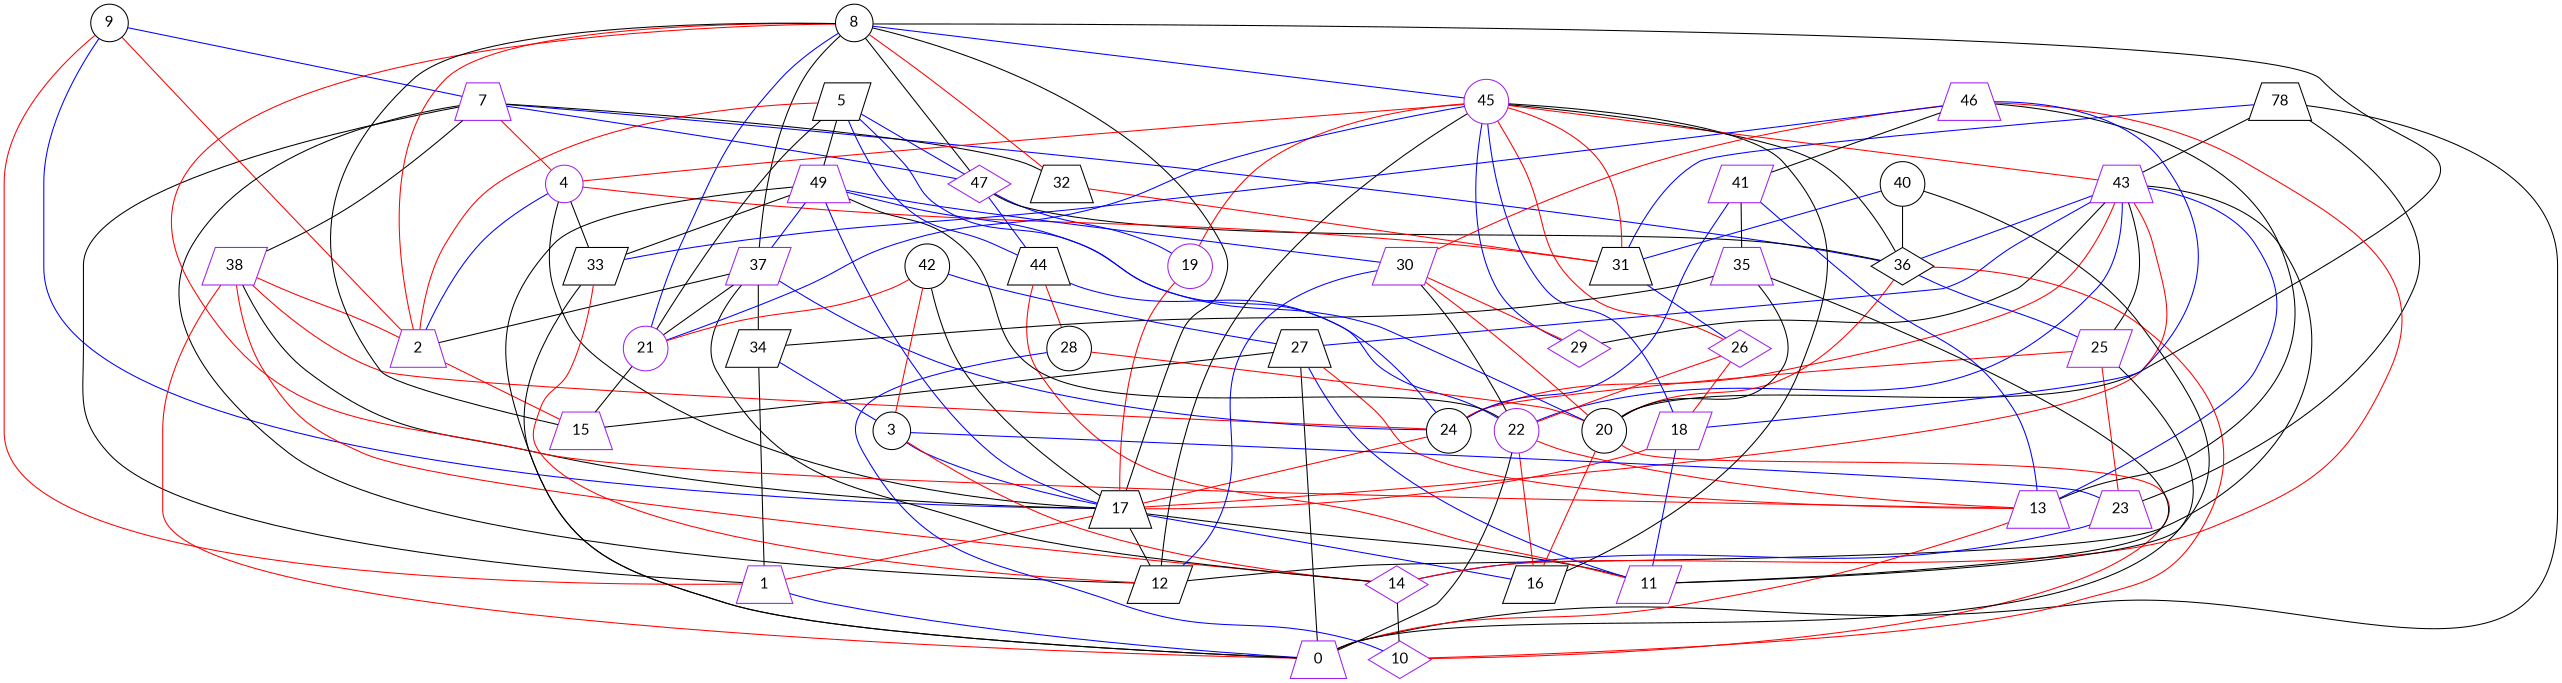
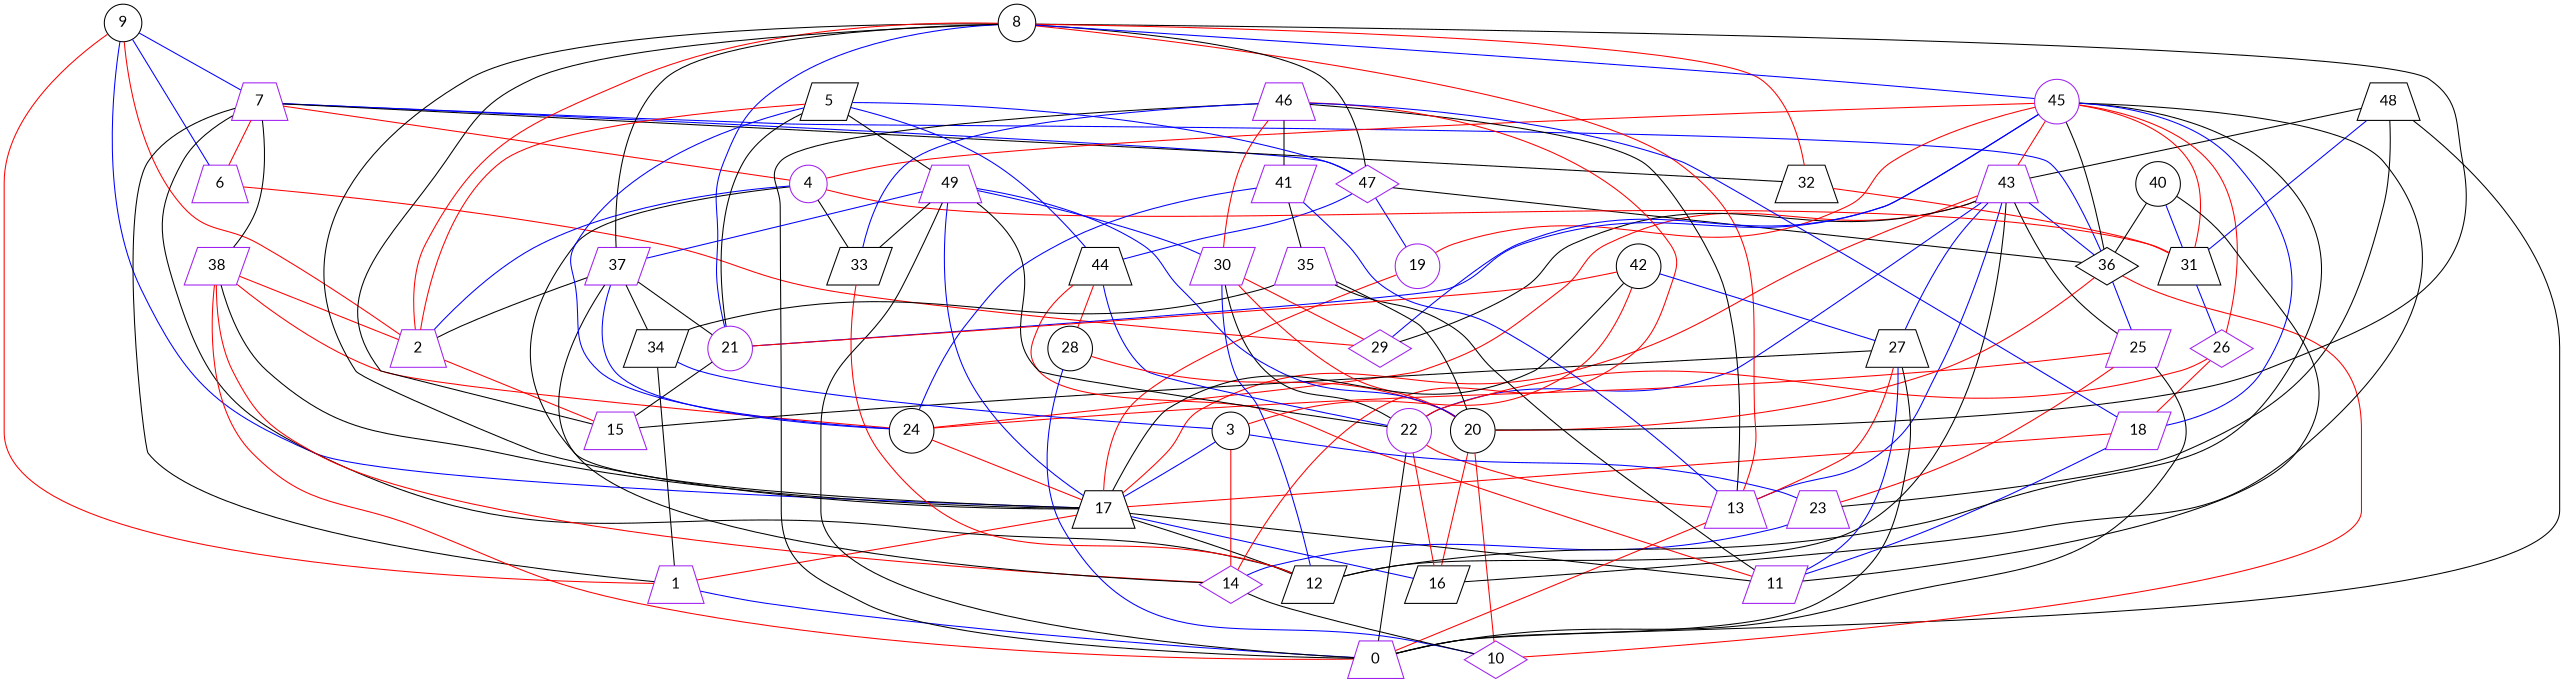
(2280, 102) -> (2389, 102)
none -> (220, 184)
(790, 617) -> (781, 407)
